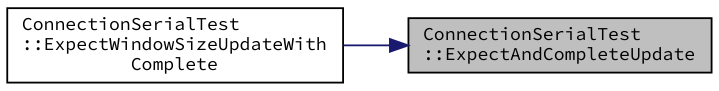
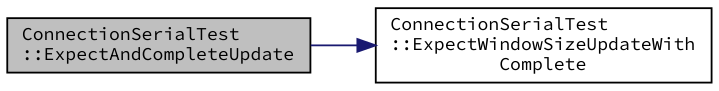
(367, 45) -> (334, 45)
